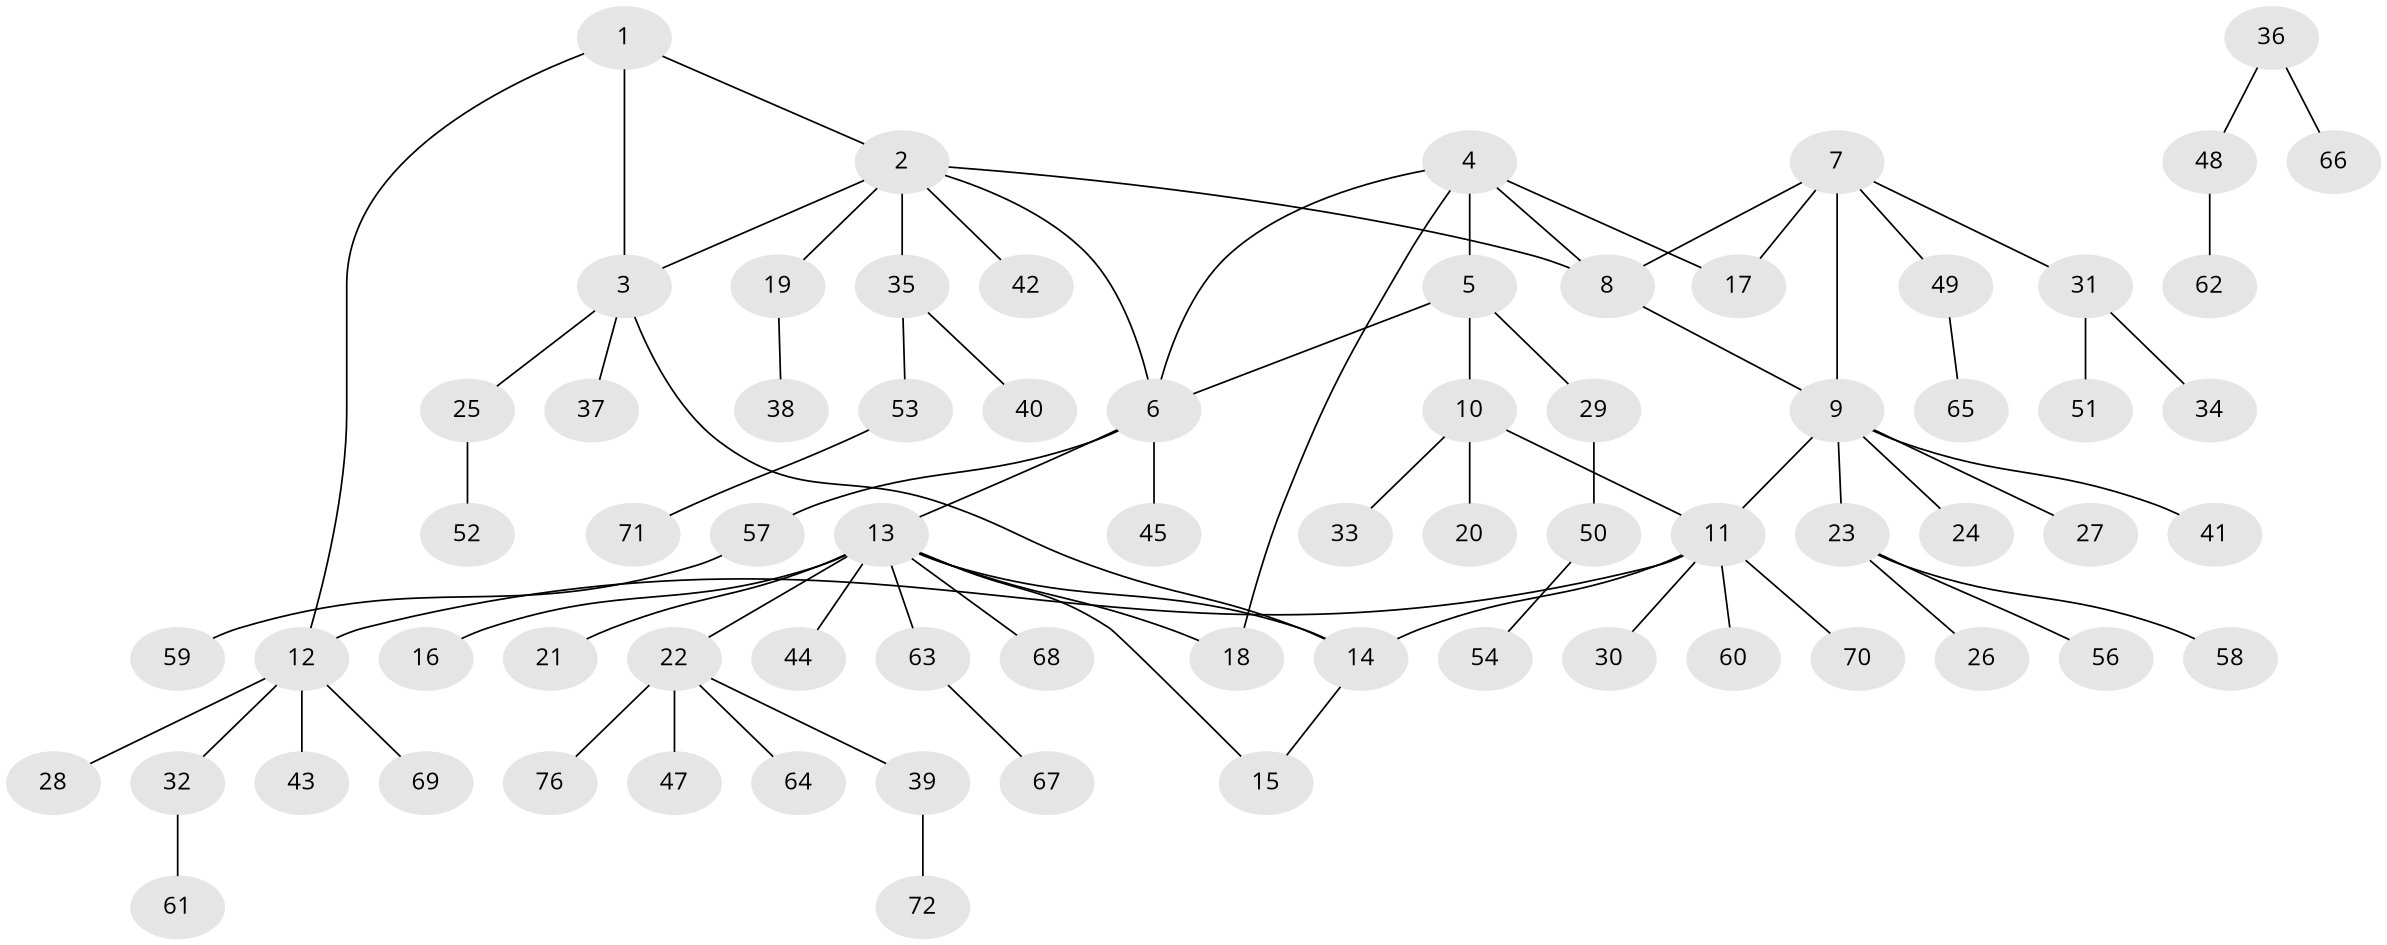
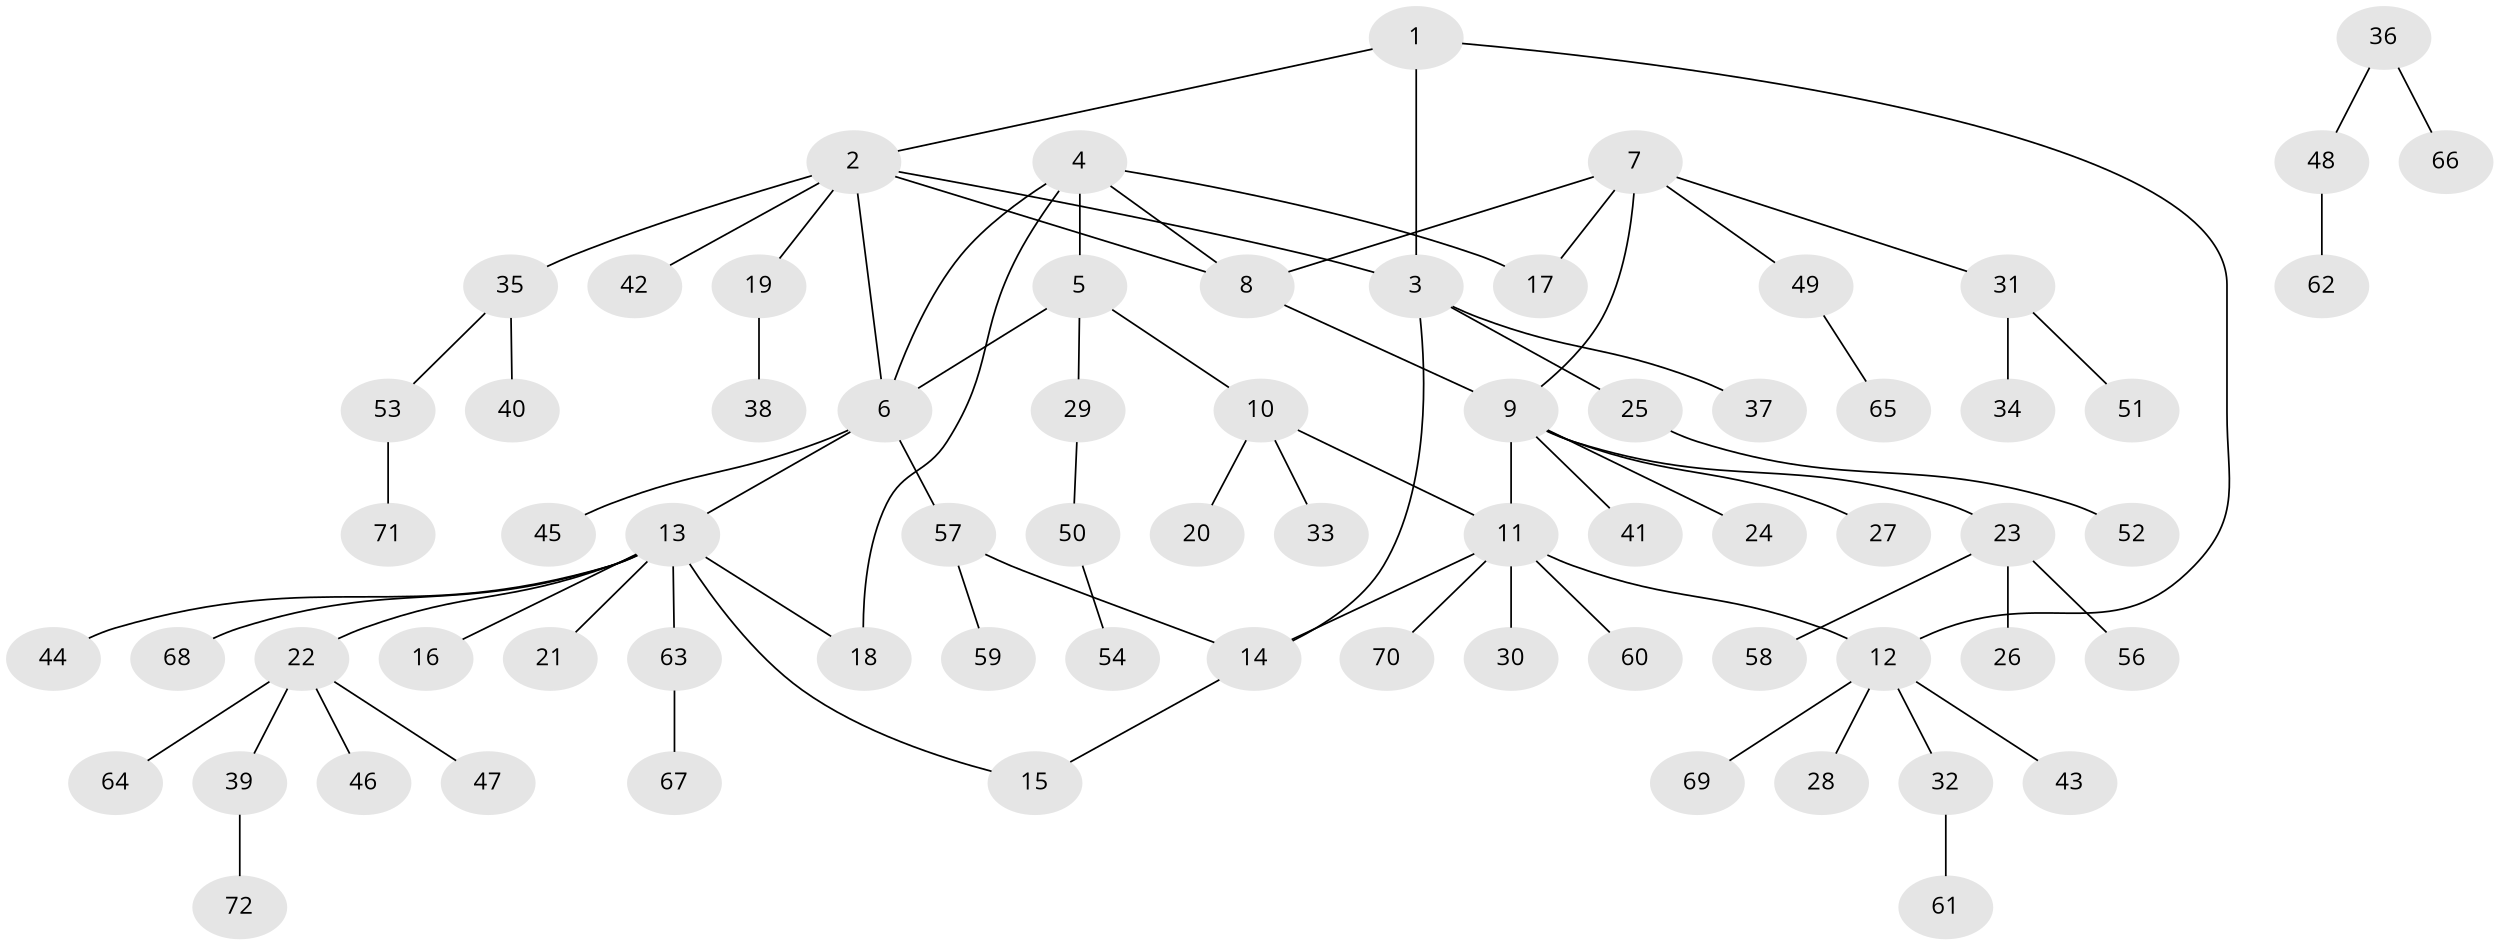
(1123, 595) -> (1111, 604)
(550, 783) -> (364, 783)
